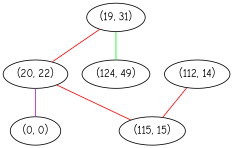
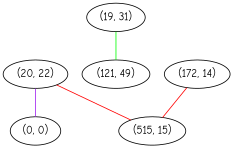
(76, 46) -> none
(116, 74) -> (116, 74)
(197, 74) -> (197, 74)
(152, 131) -> (152, 131)
